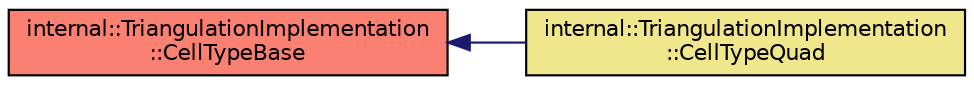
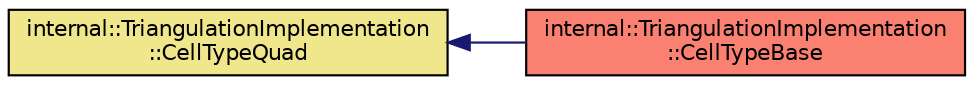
(498, 43) -> (498, 43)
